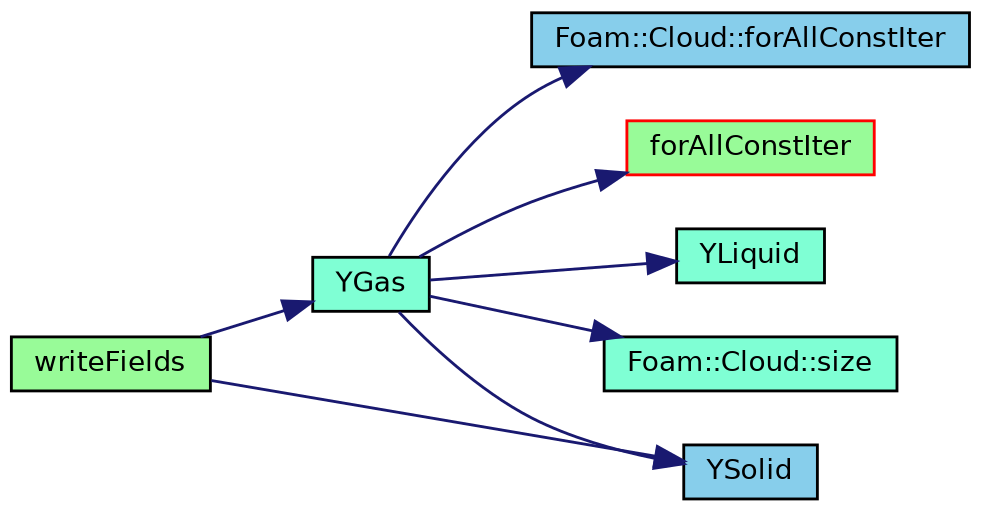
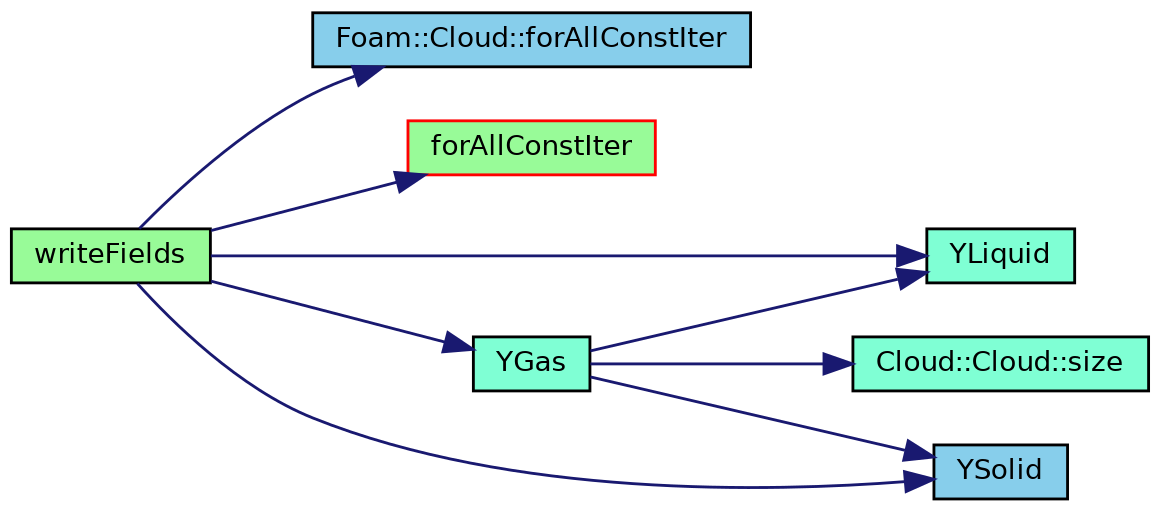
(463, 154) -> (239, 141)
(506, 212) -> (304, 206)
none -> (554, 256)
(751, 364) -> (1001, 364)
